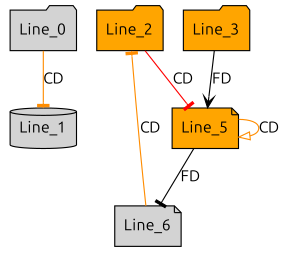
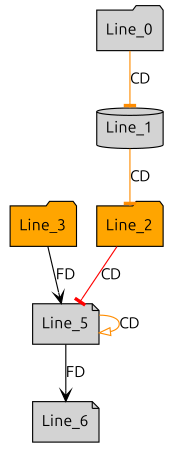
(205, 128) -> (66, 324)
(138, 131) -> (130, 174)
(178, 175) -> (66, 367)
